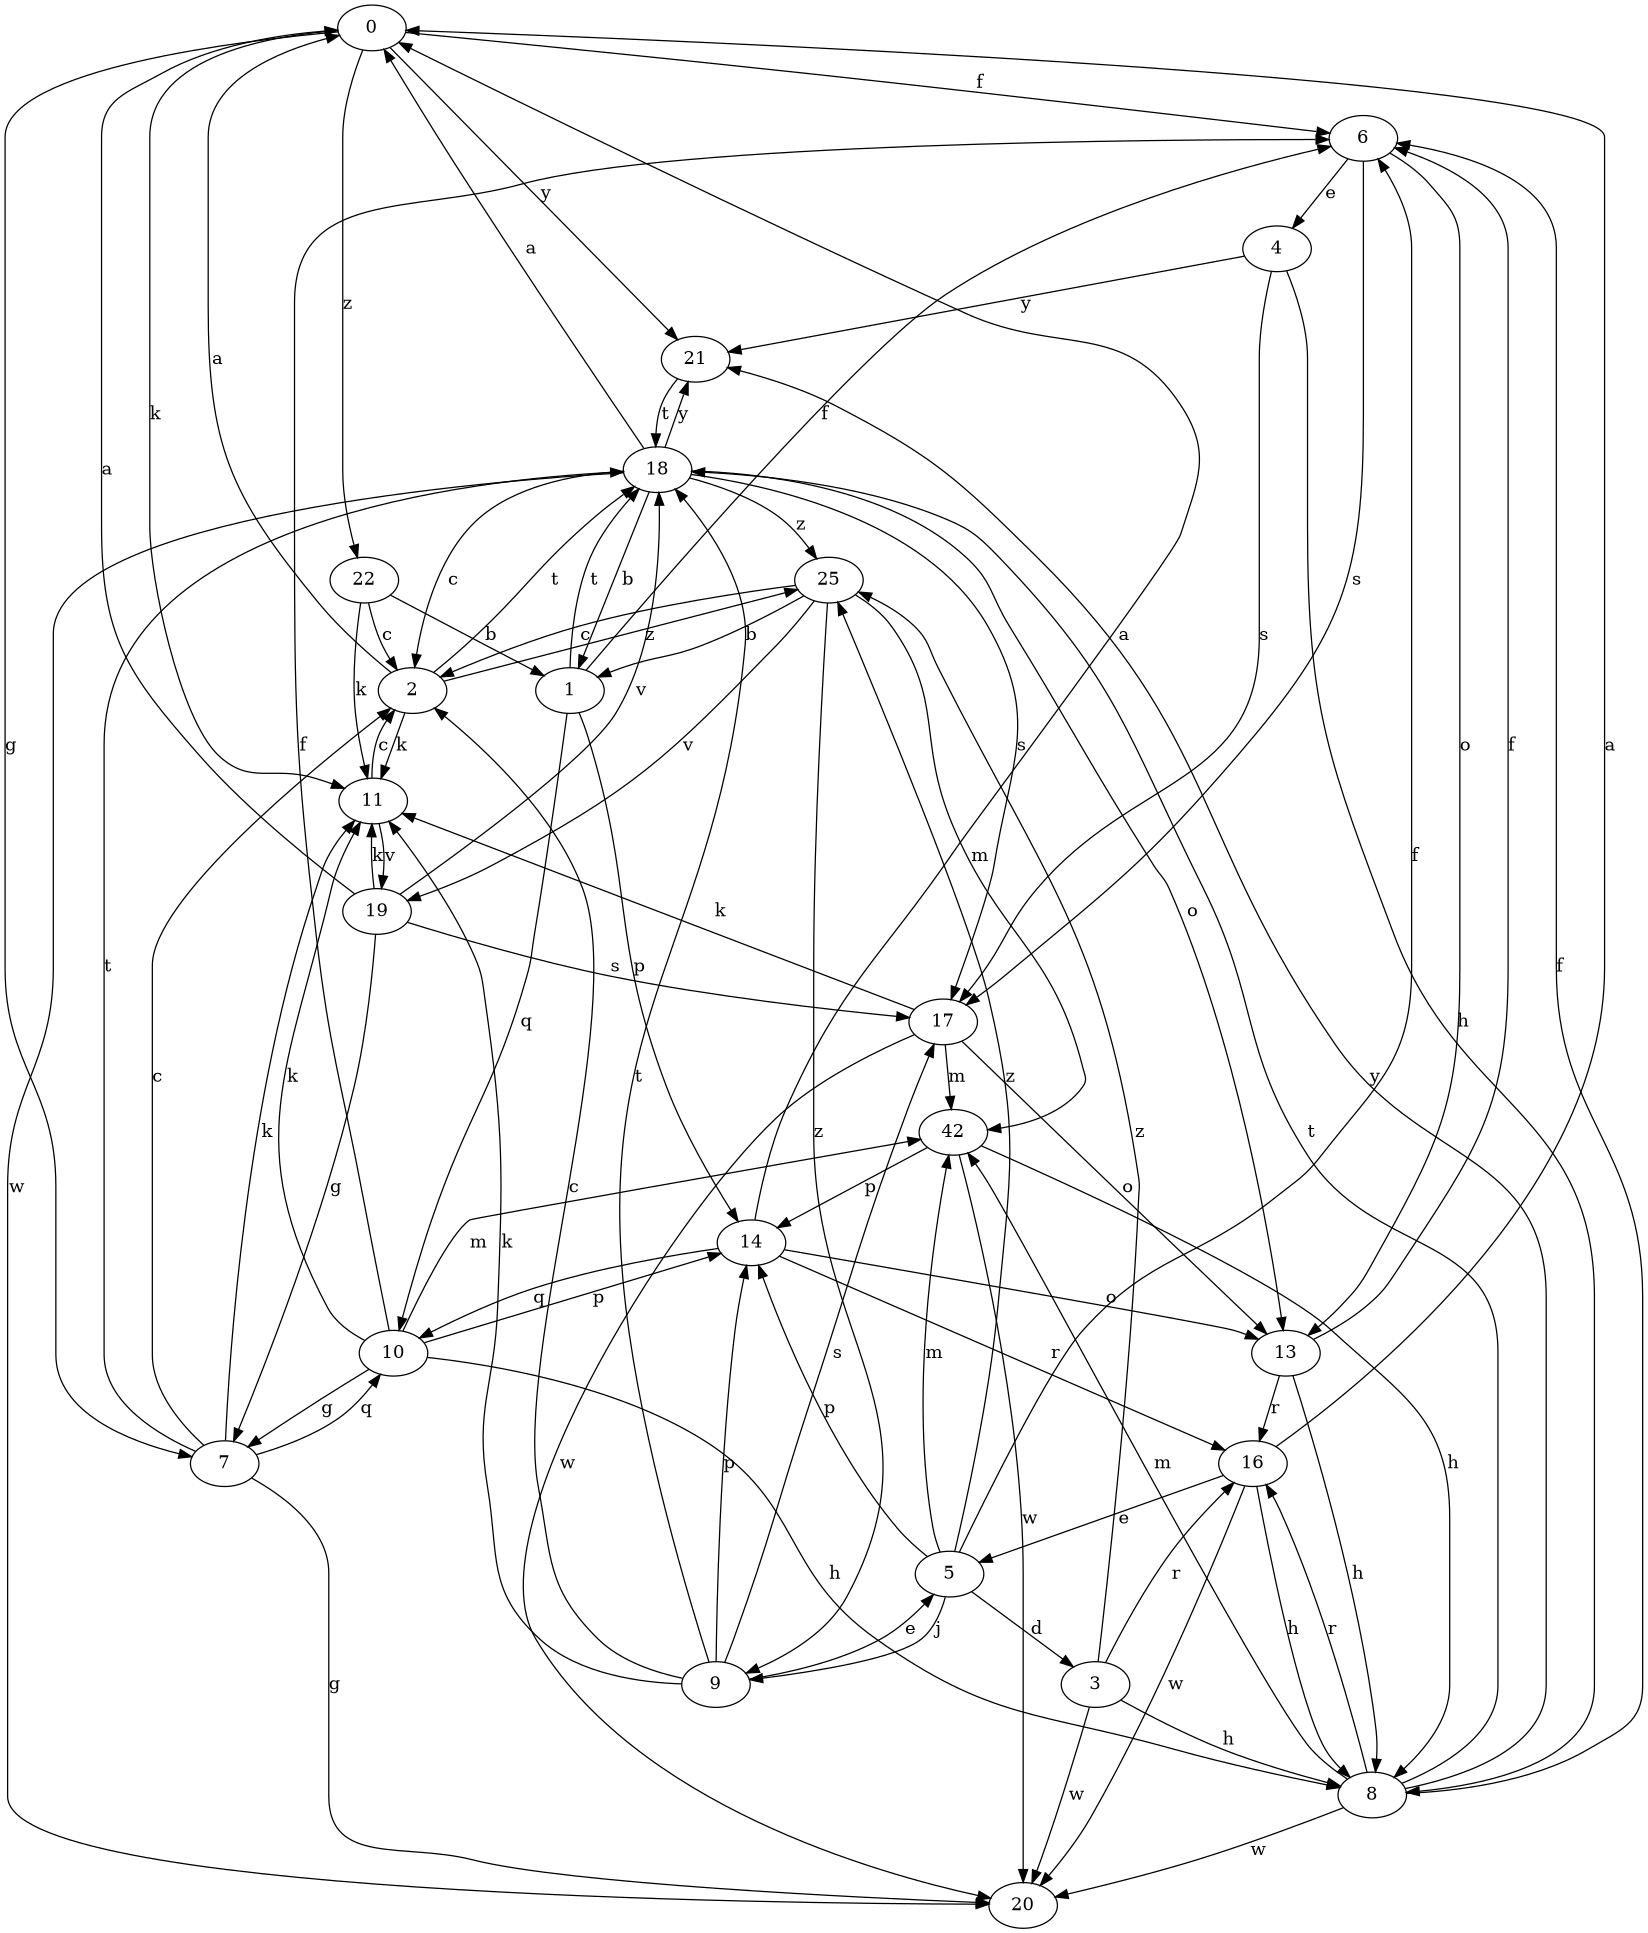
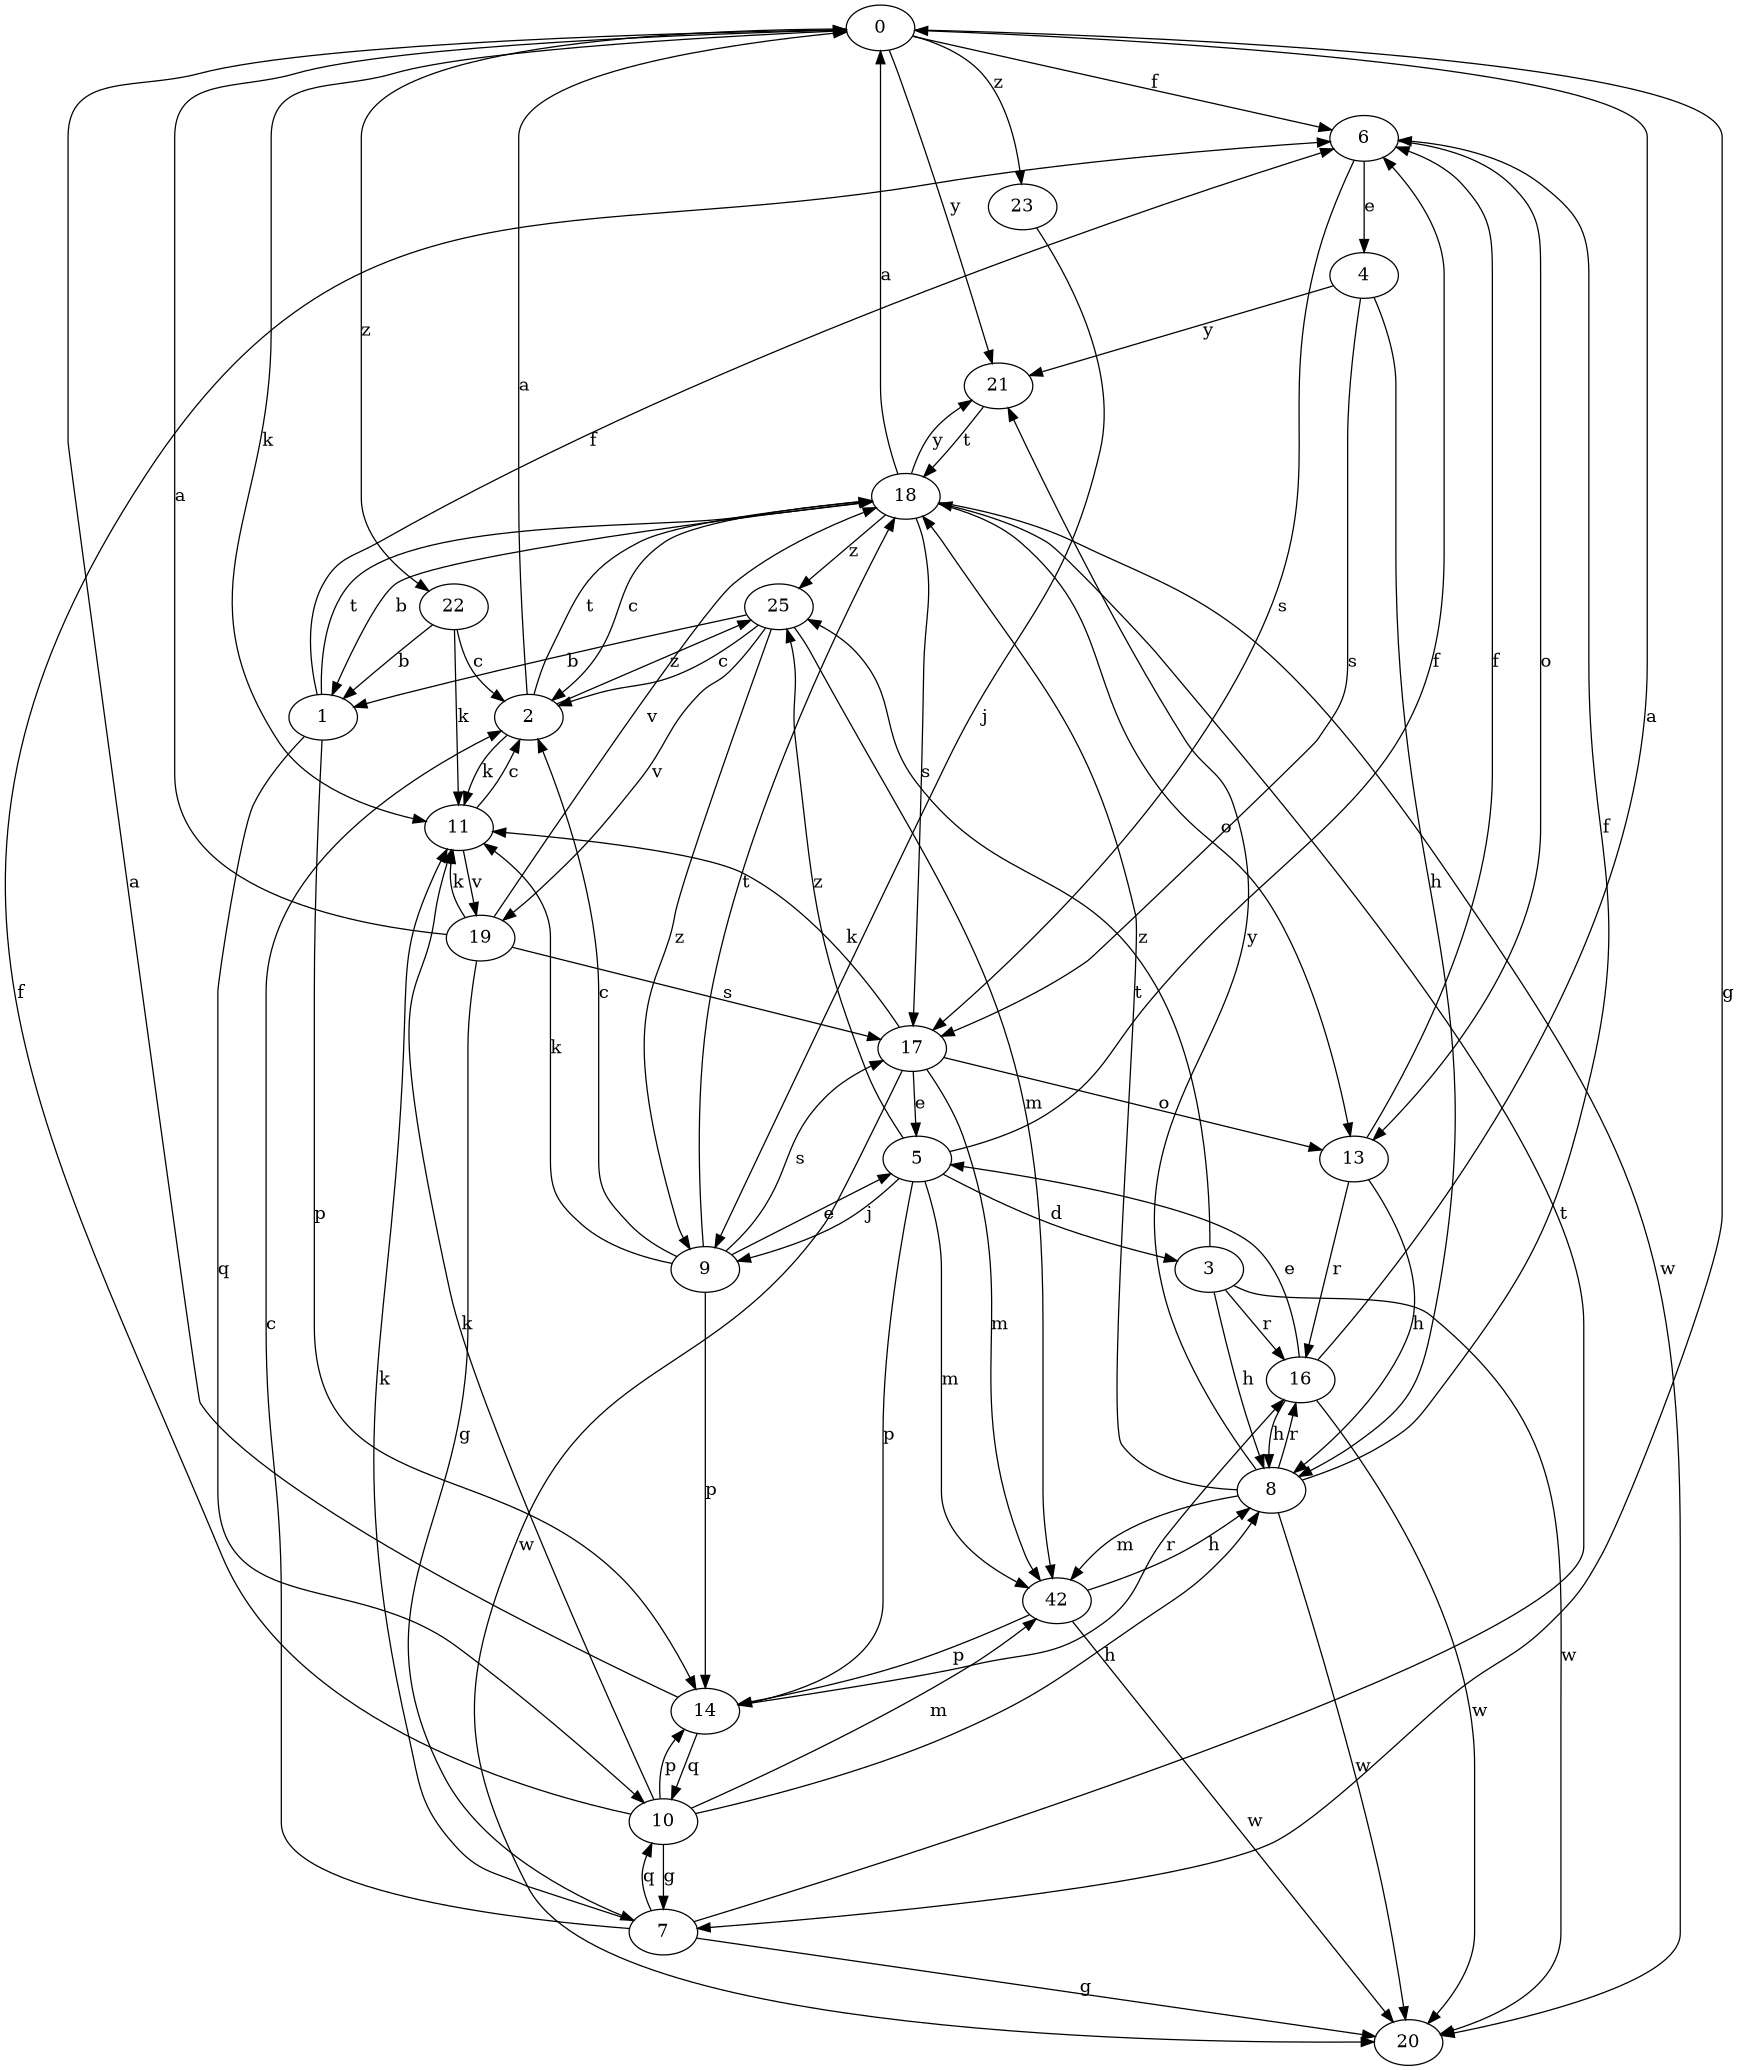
none -> (1023, 207)
none -> (914, 1097)
(1016, 1290) -> none
